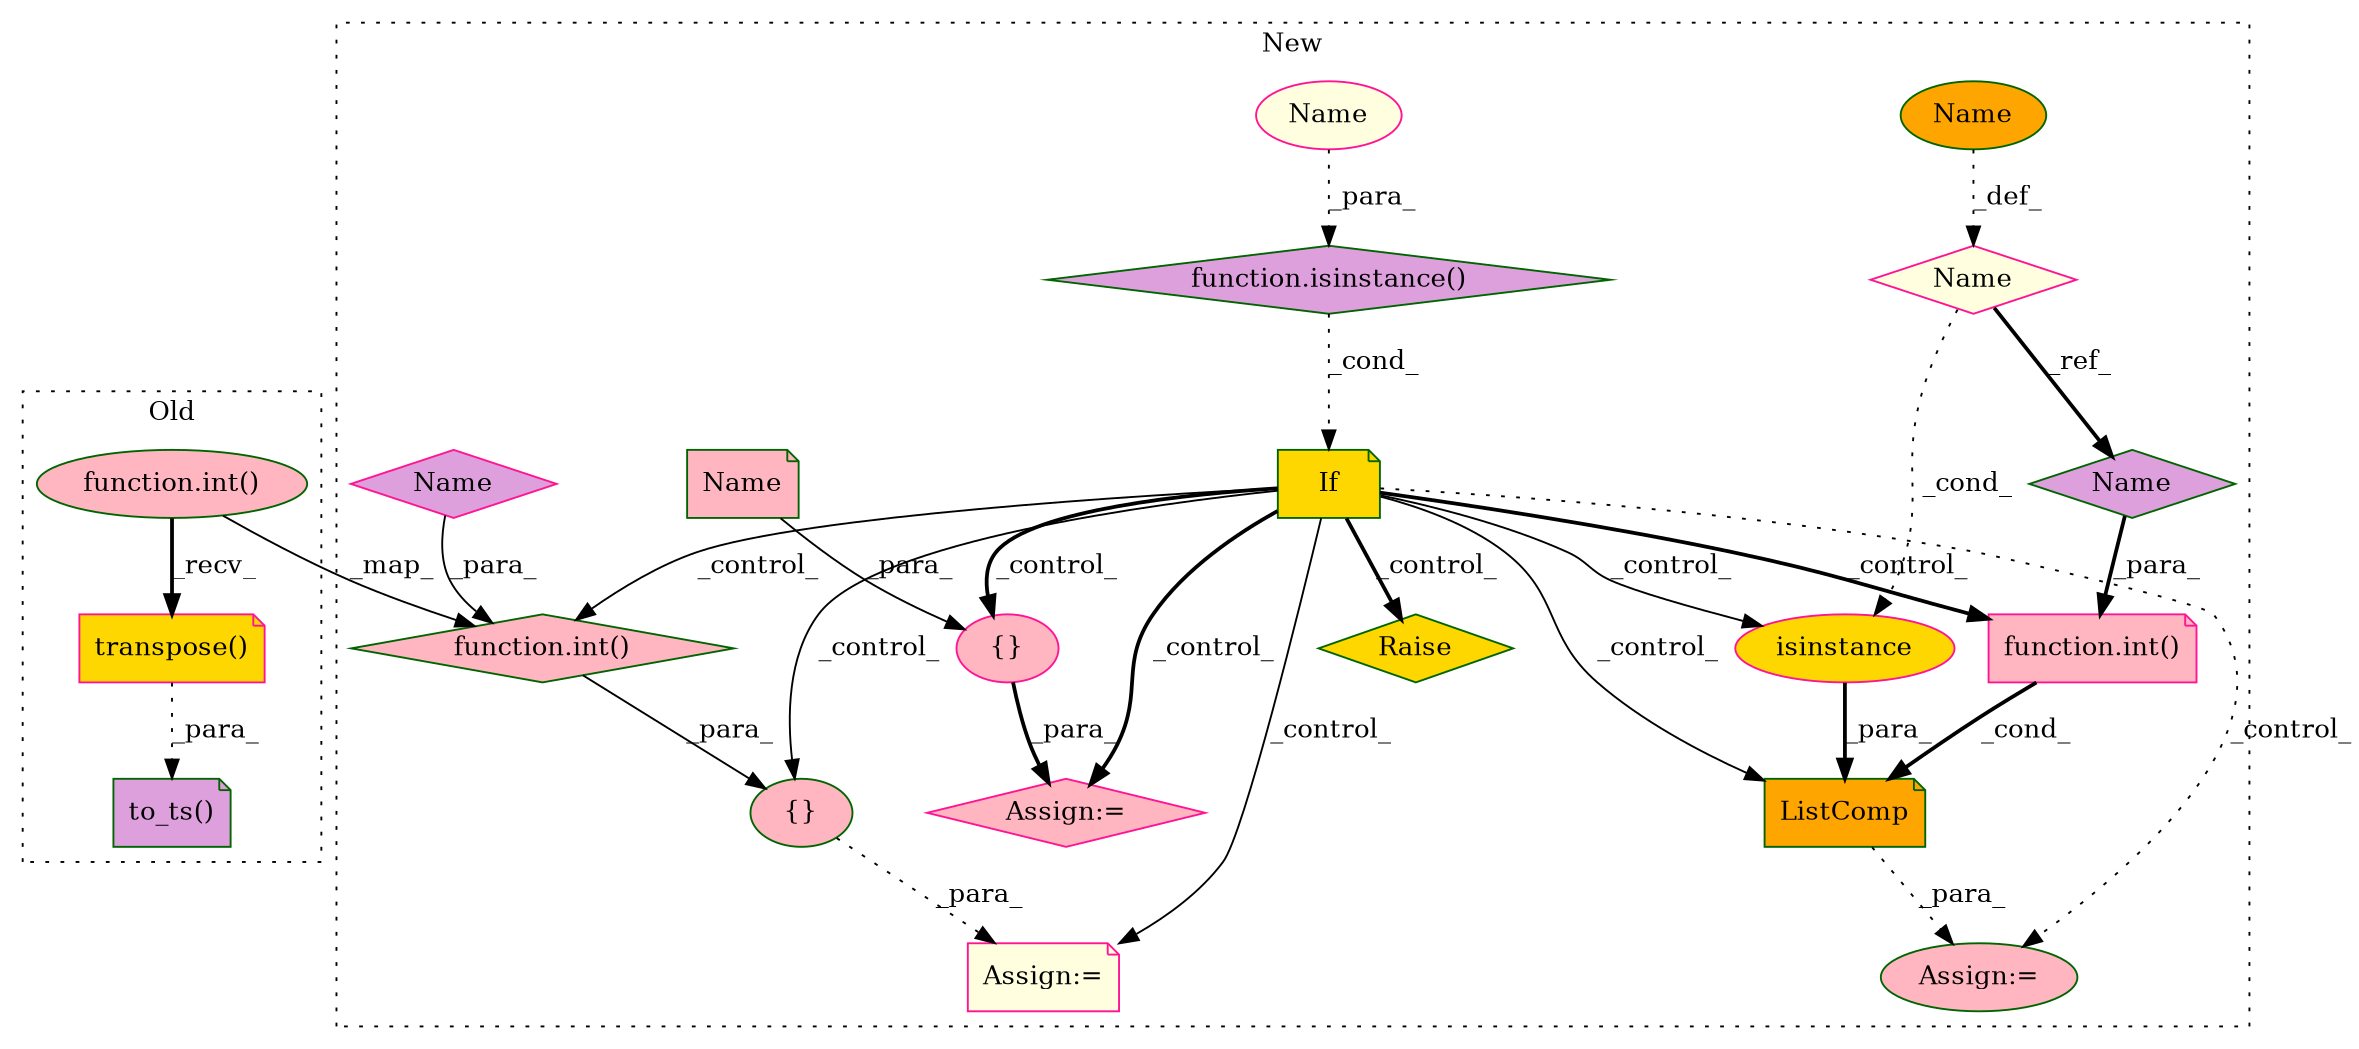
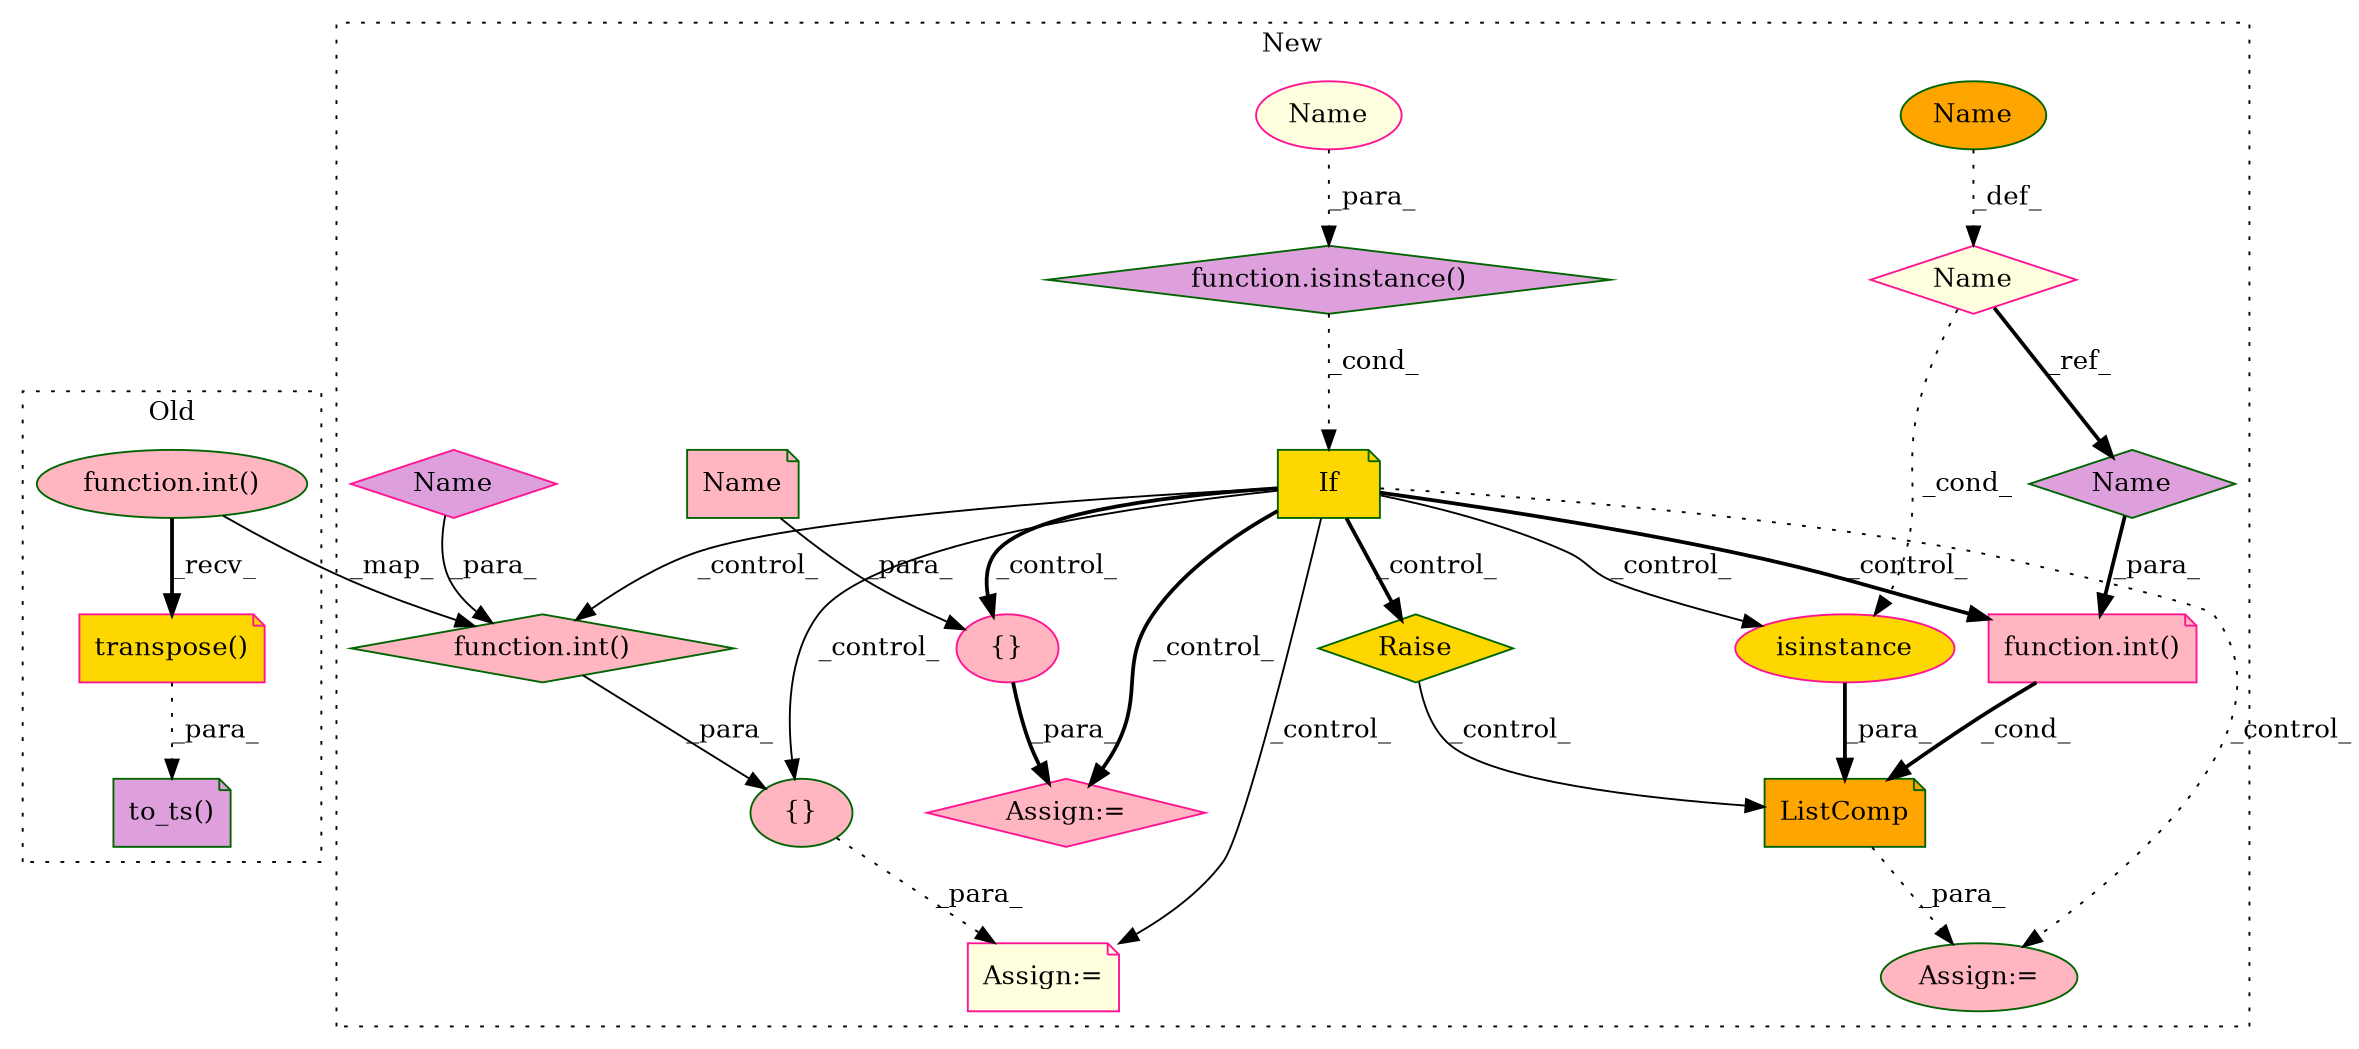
(1560, 634) -> (1559, 783)
